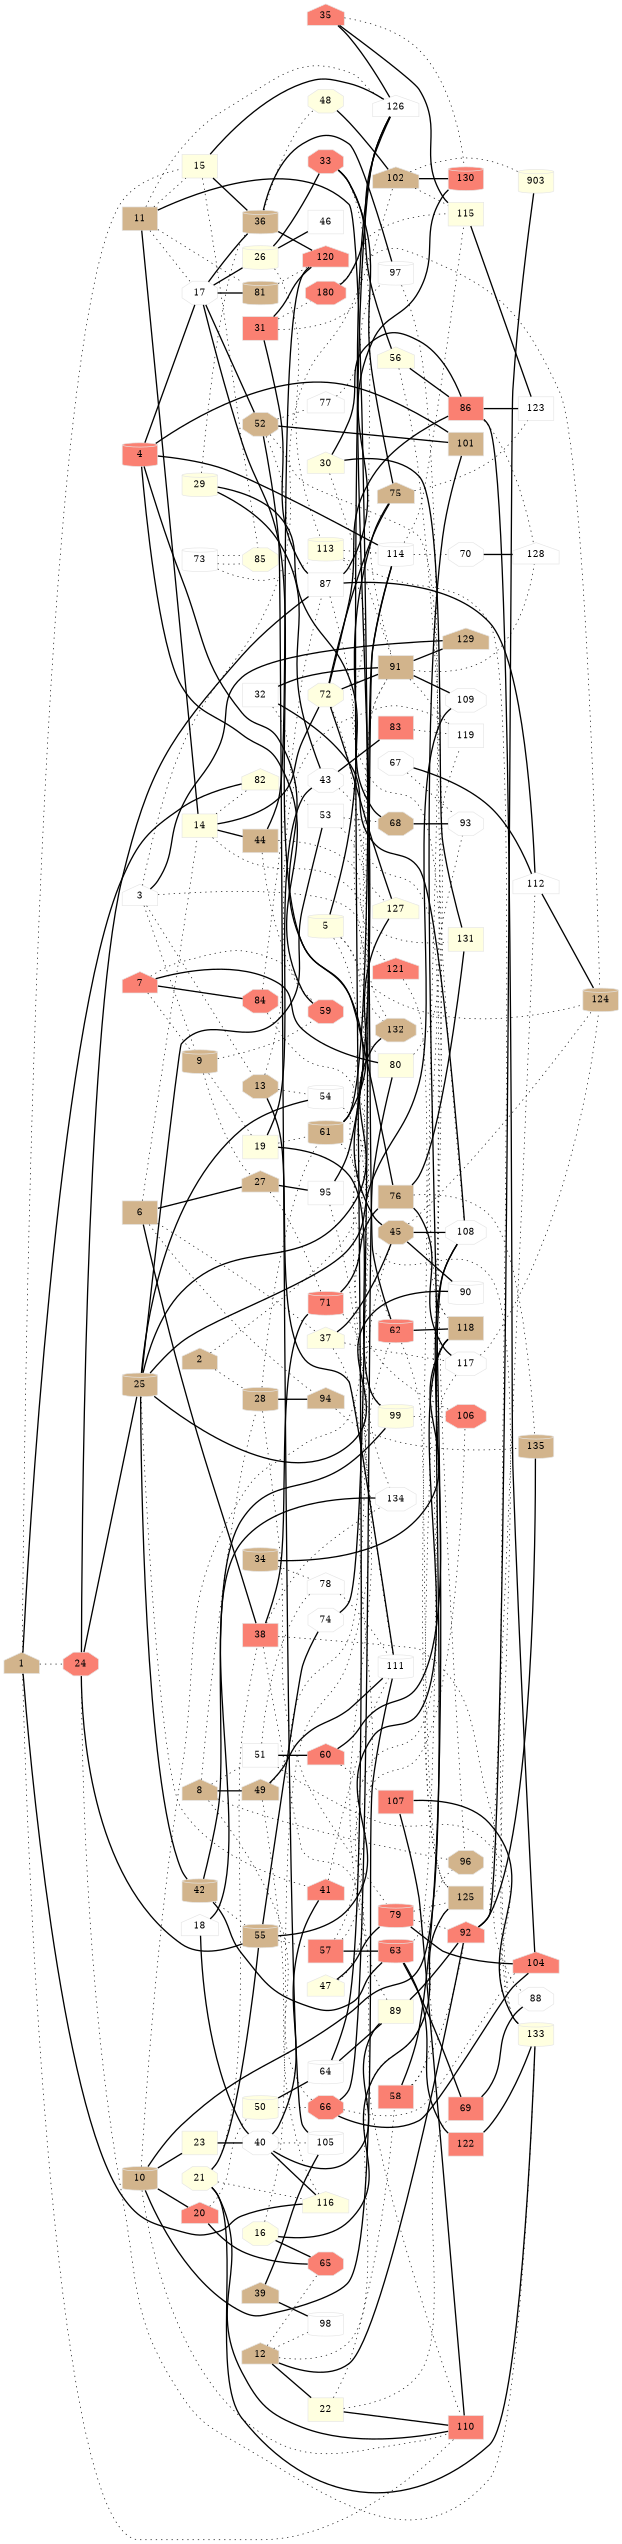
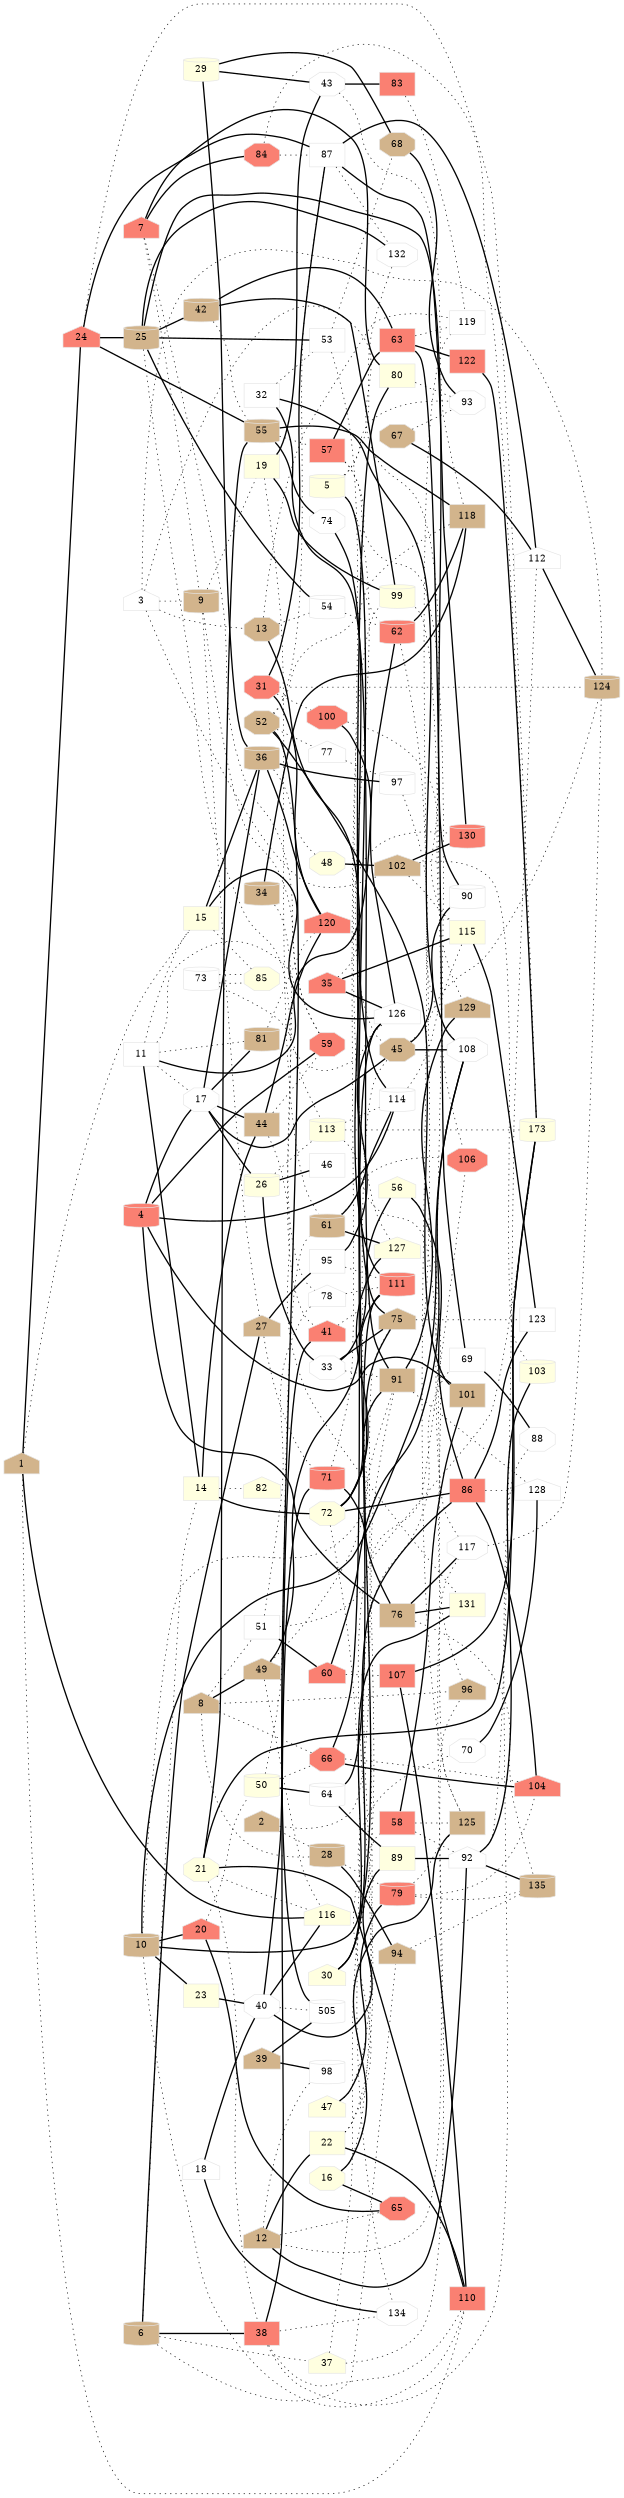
(326, 162) -> (327, 1368)
(536, 181) -> (537, 1372)
(140, 219) -> (141, 1054)
(326, 293) -> (327, 717)
(260, 328) -> (262, 687)
(224, 345) -> (231, 1112)
(214, 363) -> (222, 398)
(431, 554) -> (378, 1801)
(233, 688) -> (387, 471)
(466, 700) -> none
(396, 763) -> (397, 436)
(396, 970) -> none
(360, 996) -> (380, 415)
(396, 1030) -> (397, 255)
(61, 1183) -> none
(140, 1213) -> (141, 2333)
(349, 1233) -> (370, 1608)
(279, 1263) -> (285, 1504)
(369, 1291) -> none
(51, 1664) -> (52, 900)
(81, 1664) -> (82, 338)
(396, 1667) -> (397, 1284)
(466, 1862) -> (467, 1690)
(431, 1925) -> (470, 1899)
(466, 1933) -> (467, 1858)
(396, 1951) -> (397, 340)
(455, 1955) -> (493, 1875)
(536, 2035) -> (537, 1130)
(466, 2109) -> (467, 1360)
(326, 2143) -> (327, 2012)
